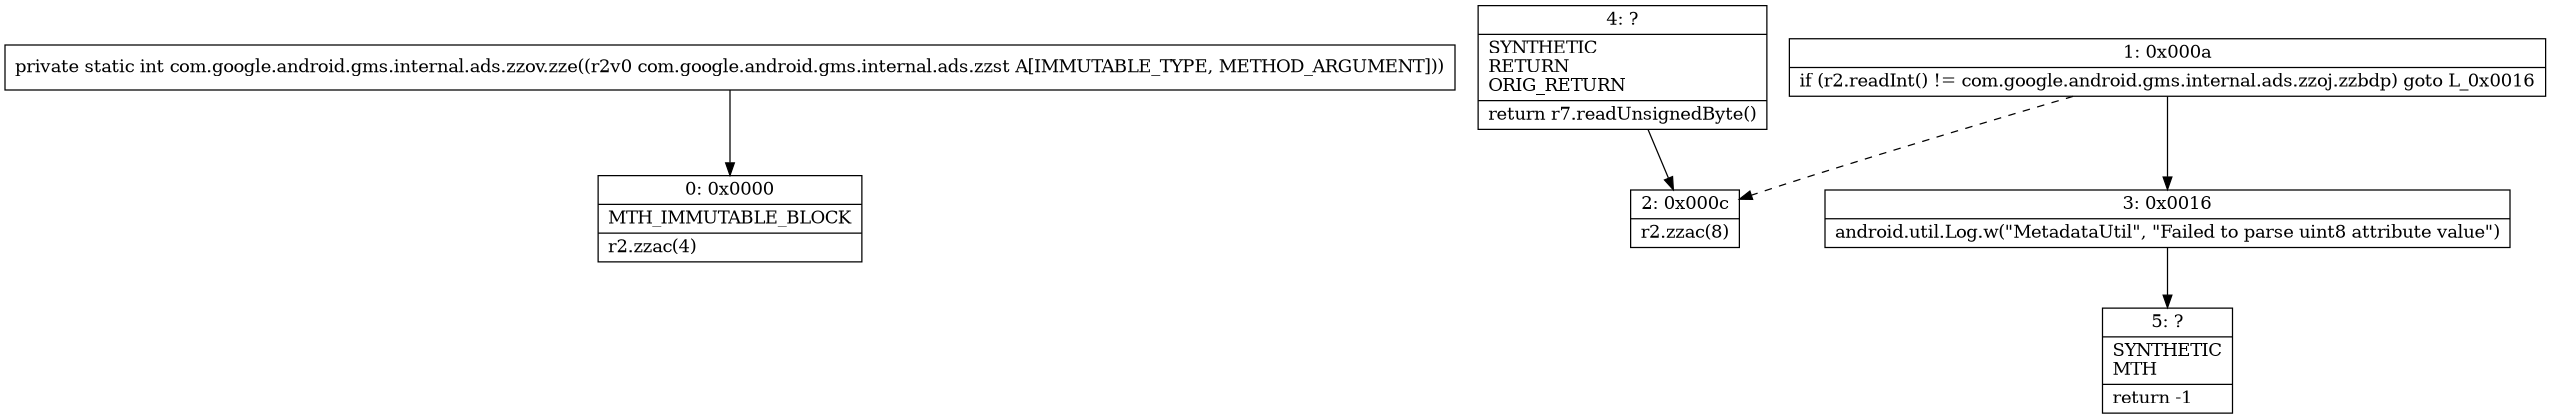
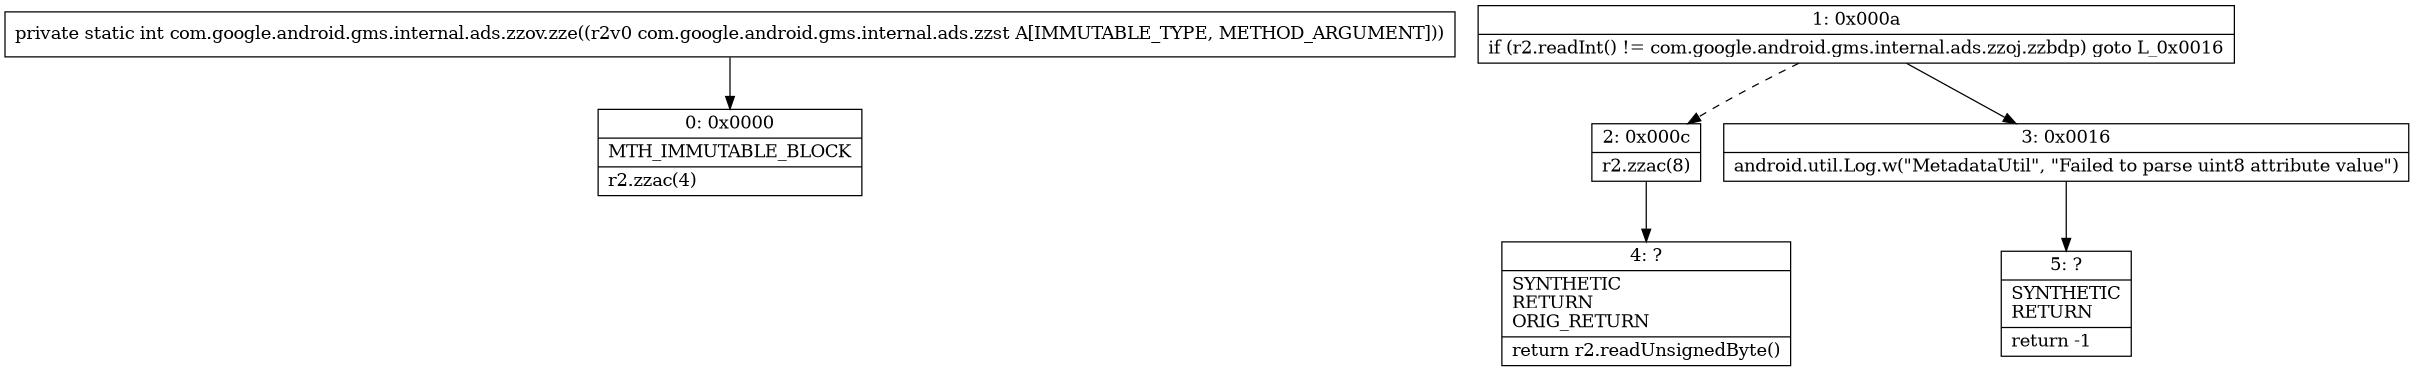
(1622, 114) -> (1646, 351)
(1658, 154) -> (1646, 205)
(2135, 369) -> (2052, 312)
